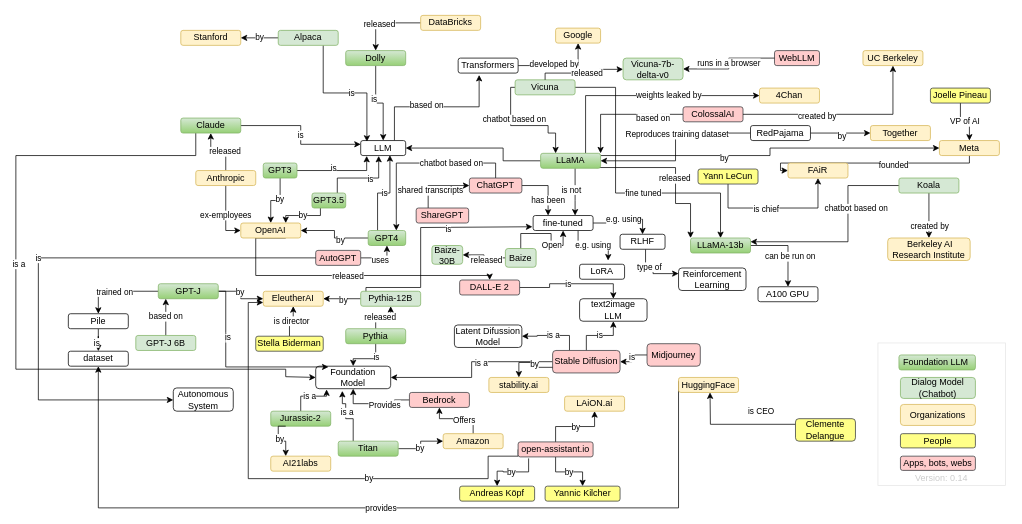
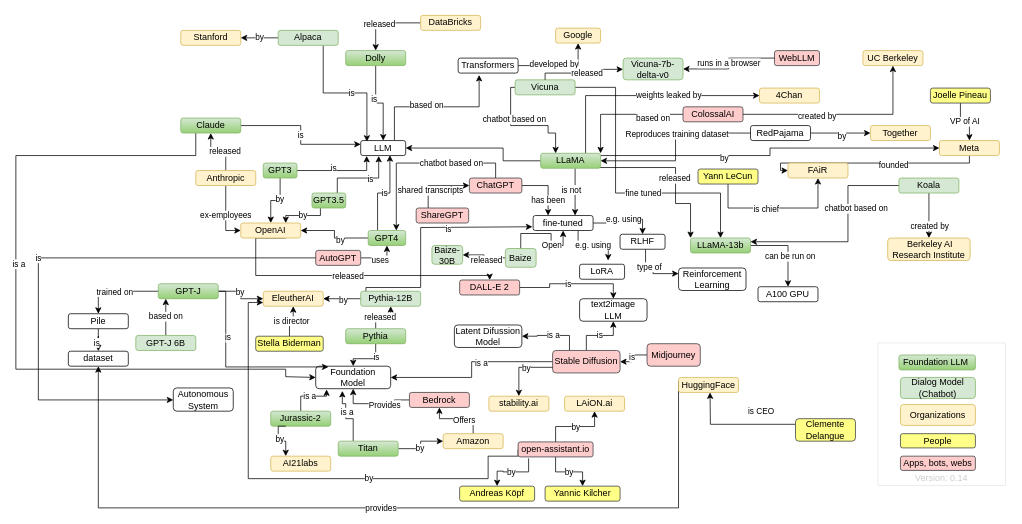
(519, 385) -> (519, 404)
